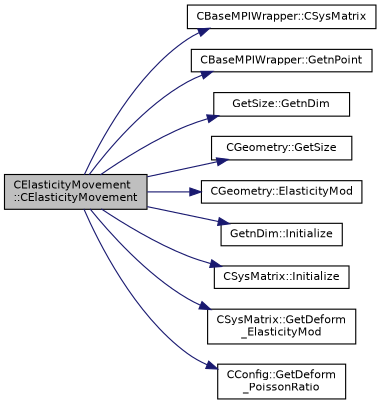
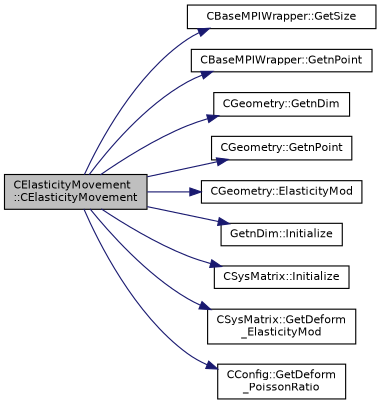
(282, 17) -> (282, 17)
(282, 104) -> (282, 104)
(282, 148) -> (282, 148)
